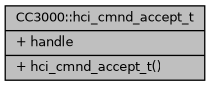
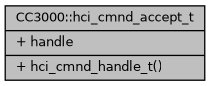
(89, 67) -> (89, 67)
